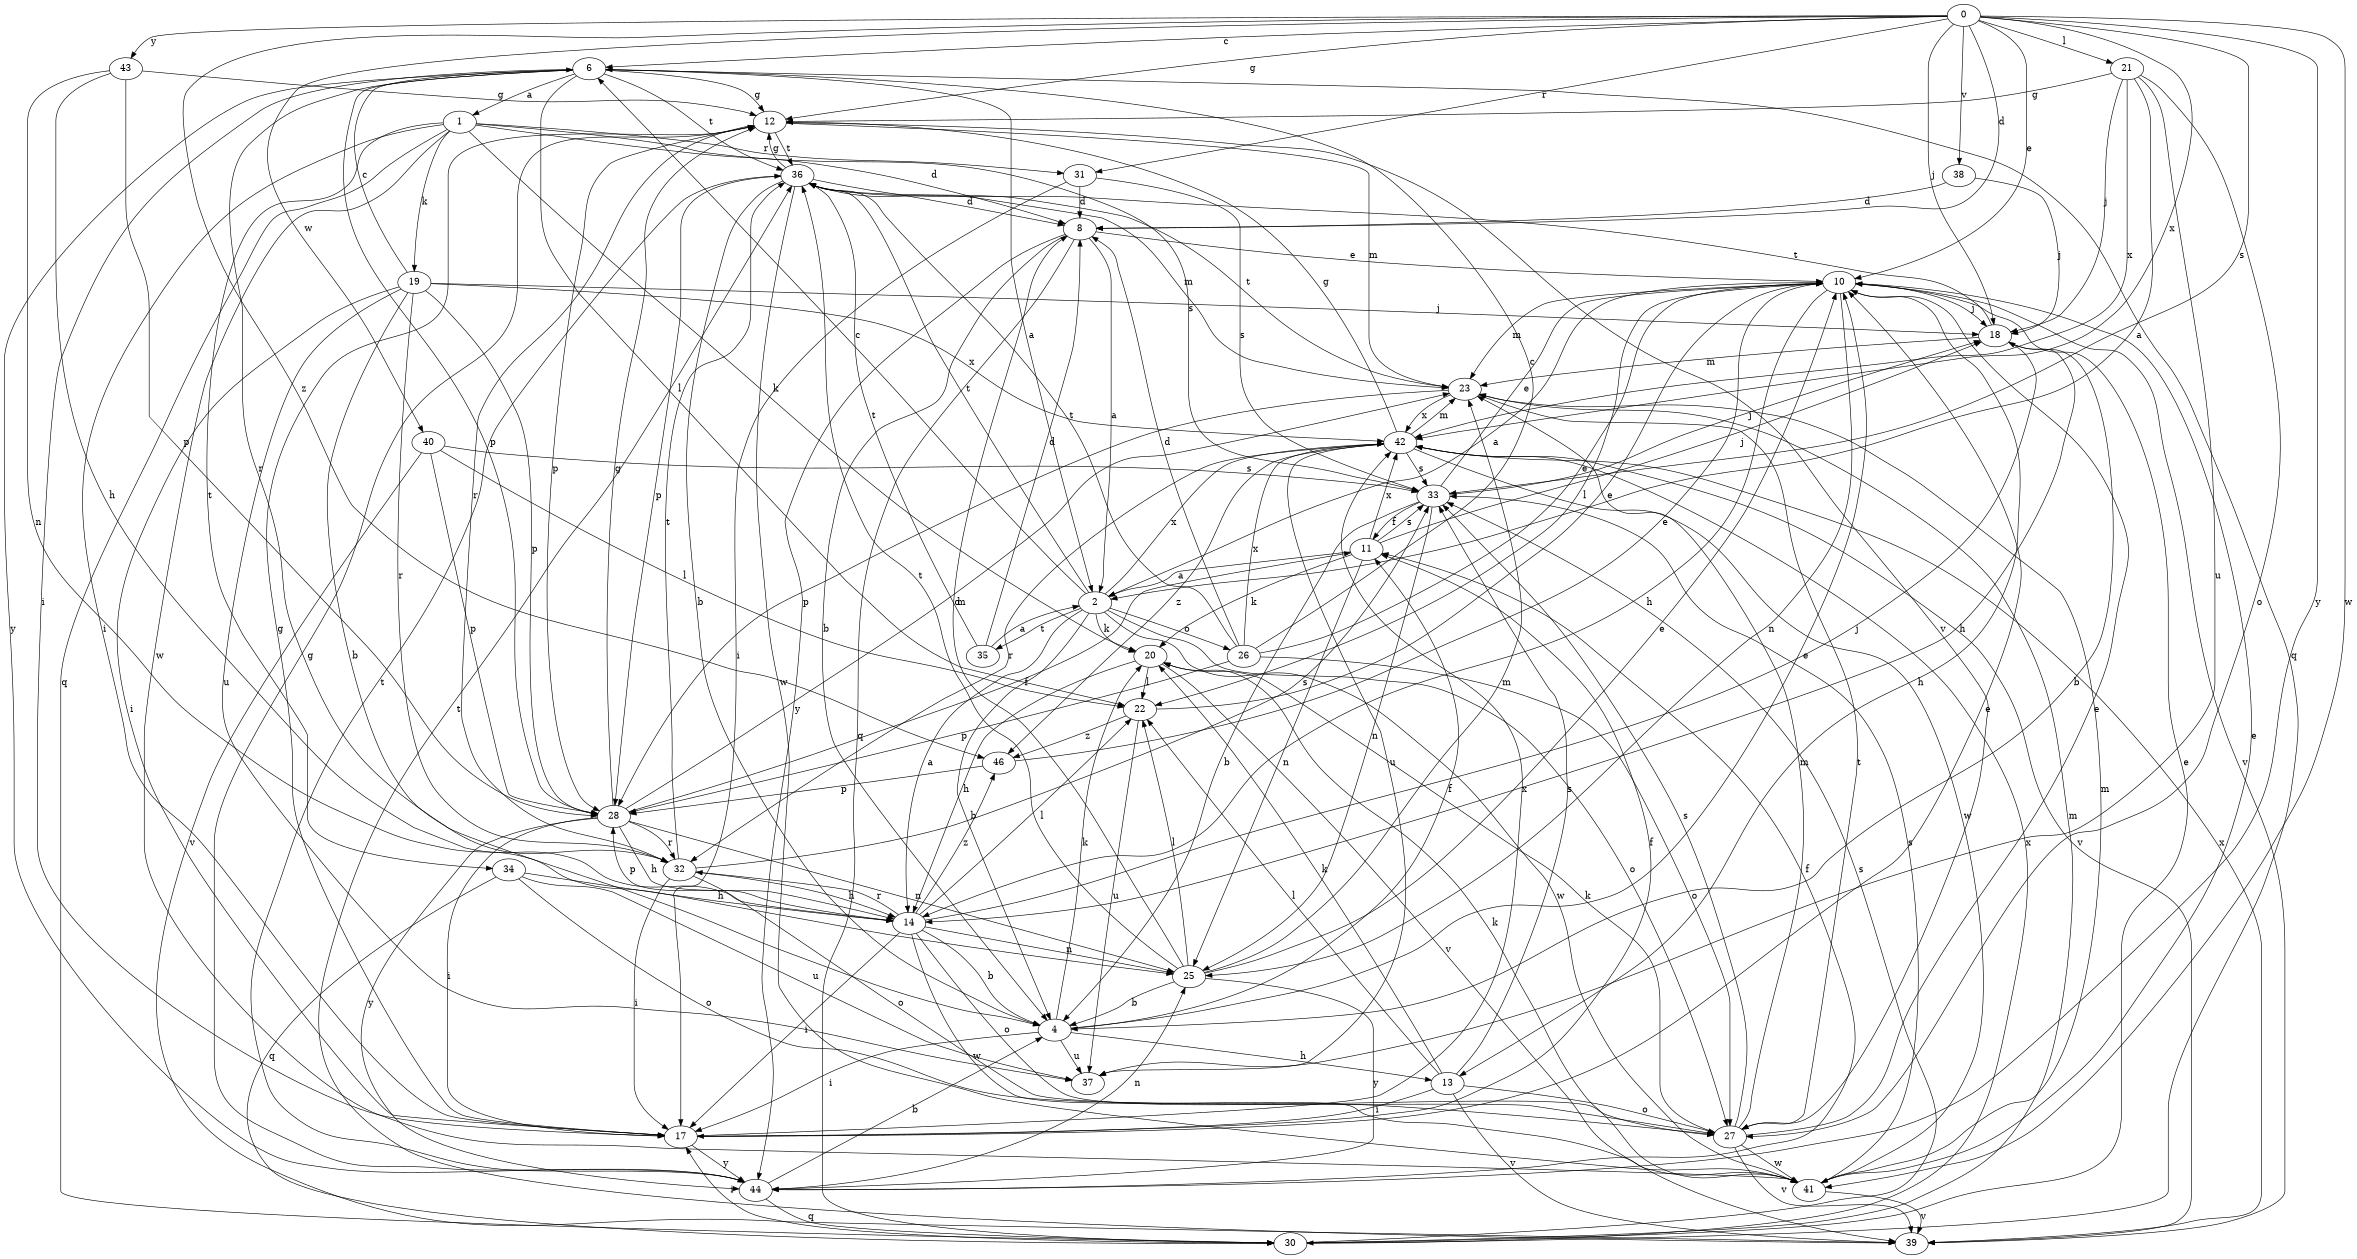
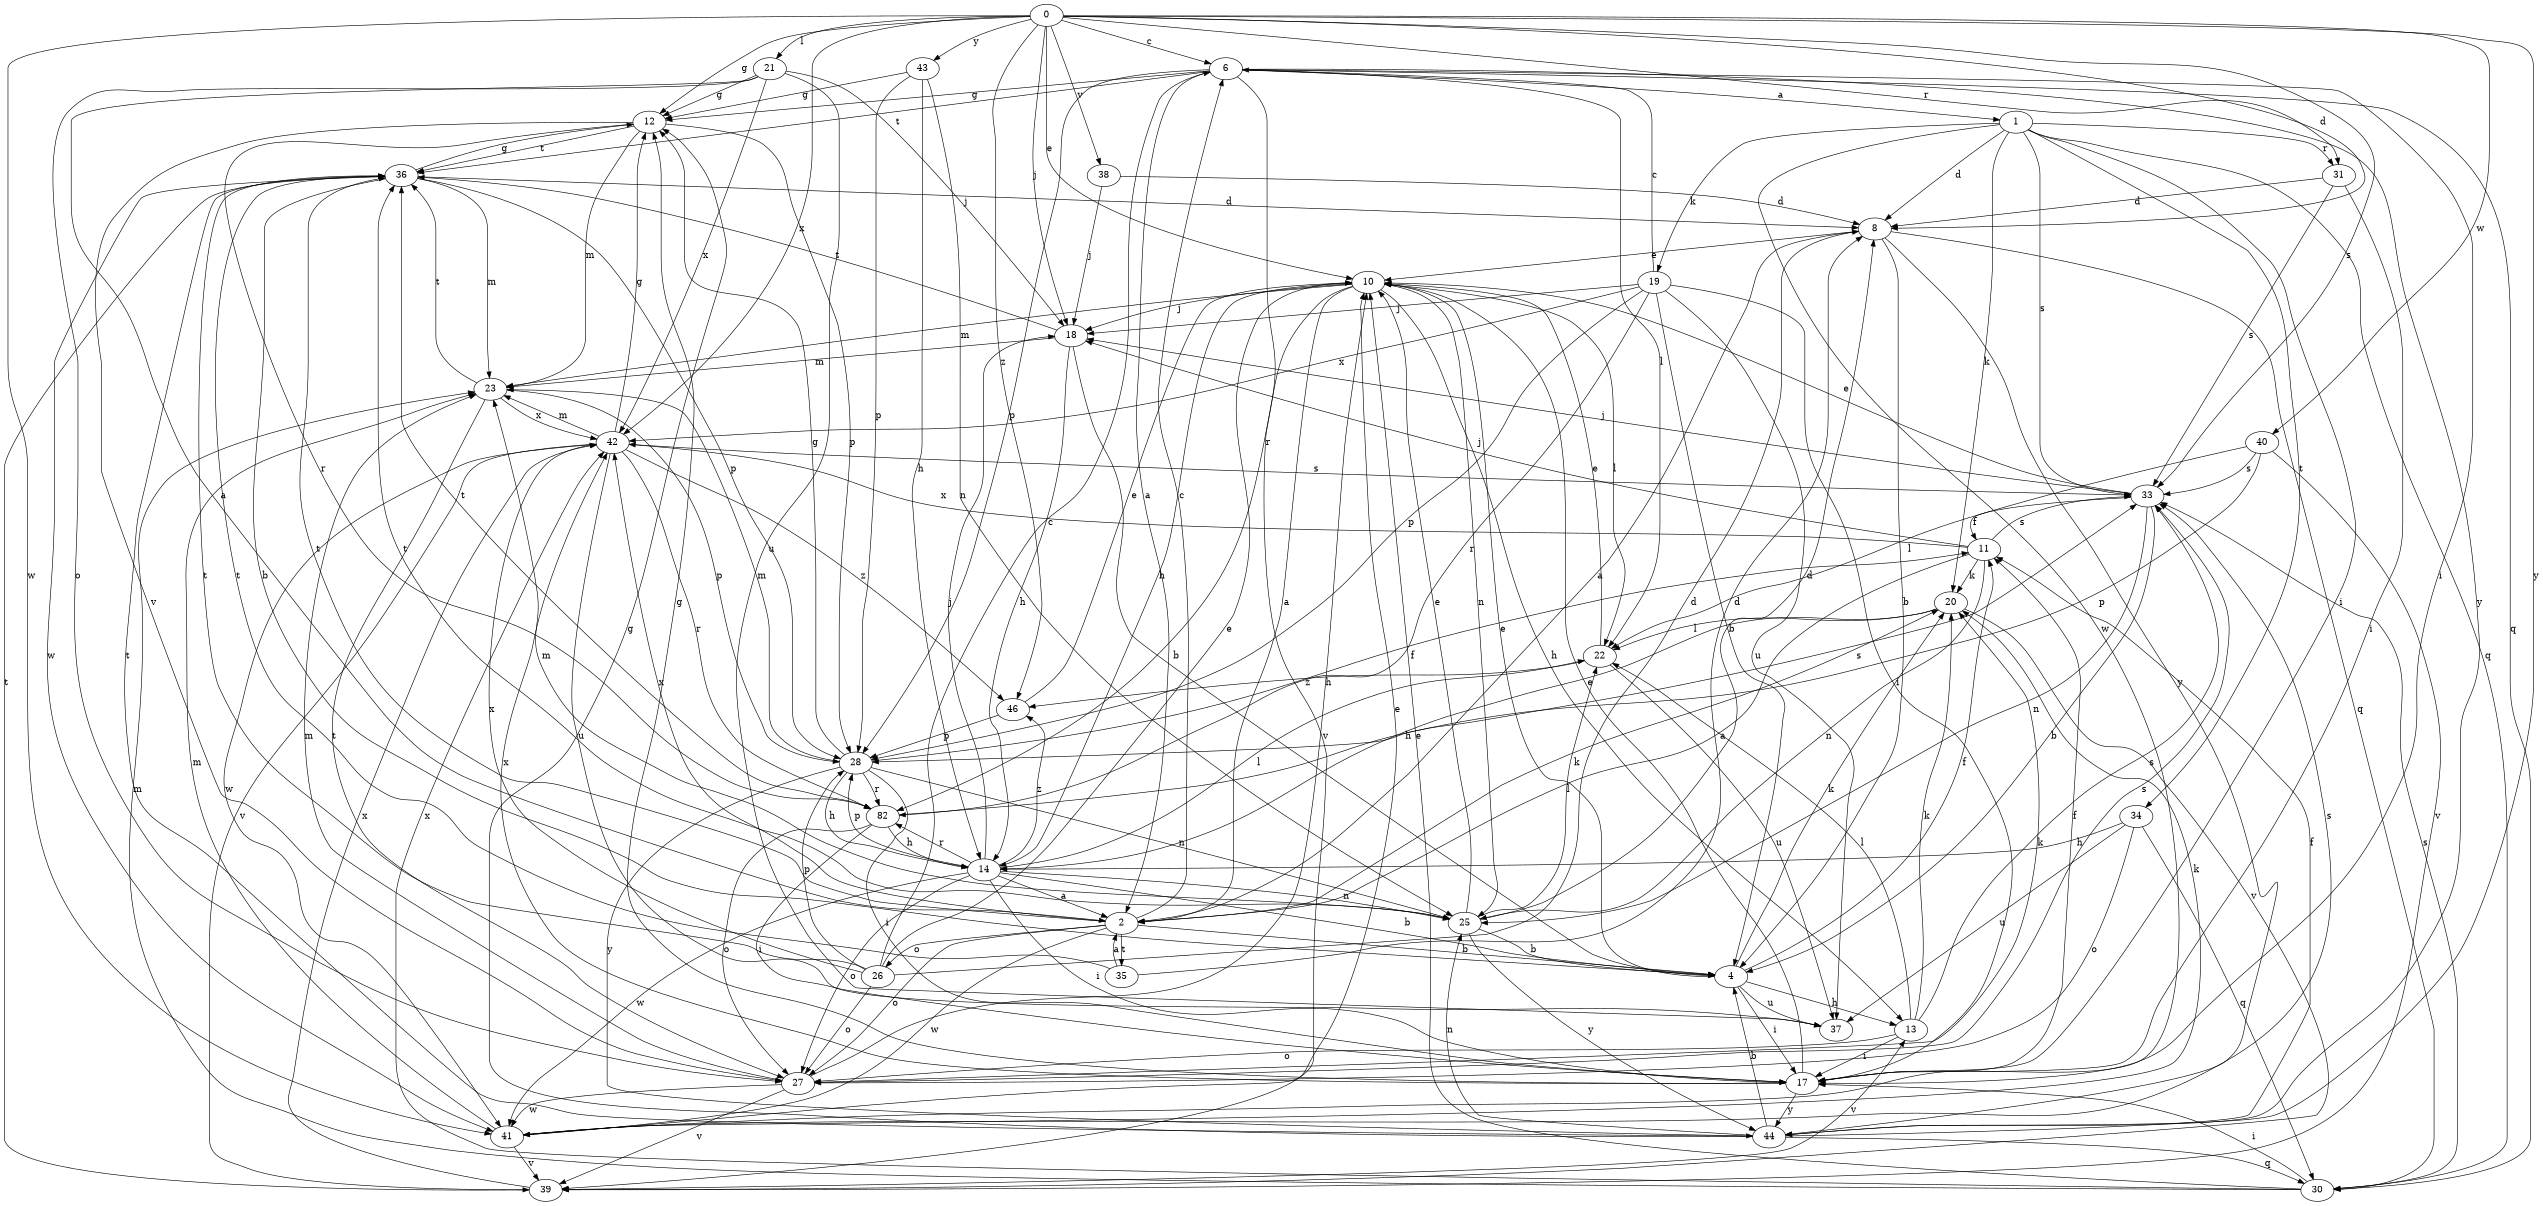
(2097, 710) -> (1328, 683)
(942, 726) -> (1047, 895)
(680, 870) -> (883, 816)
(1622, 1220) -> (1426, 1172)
